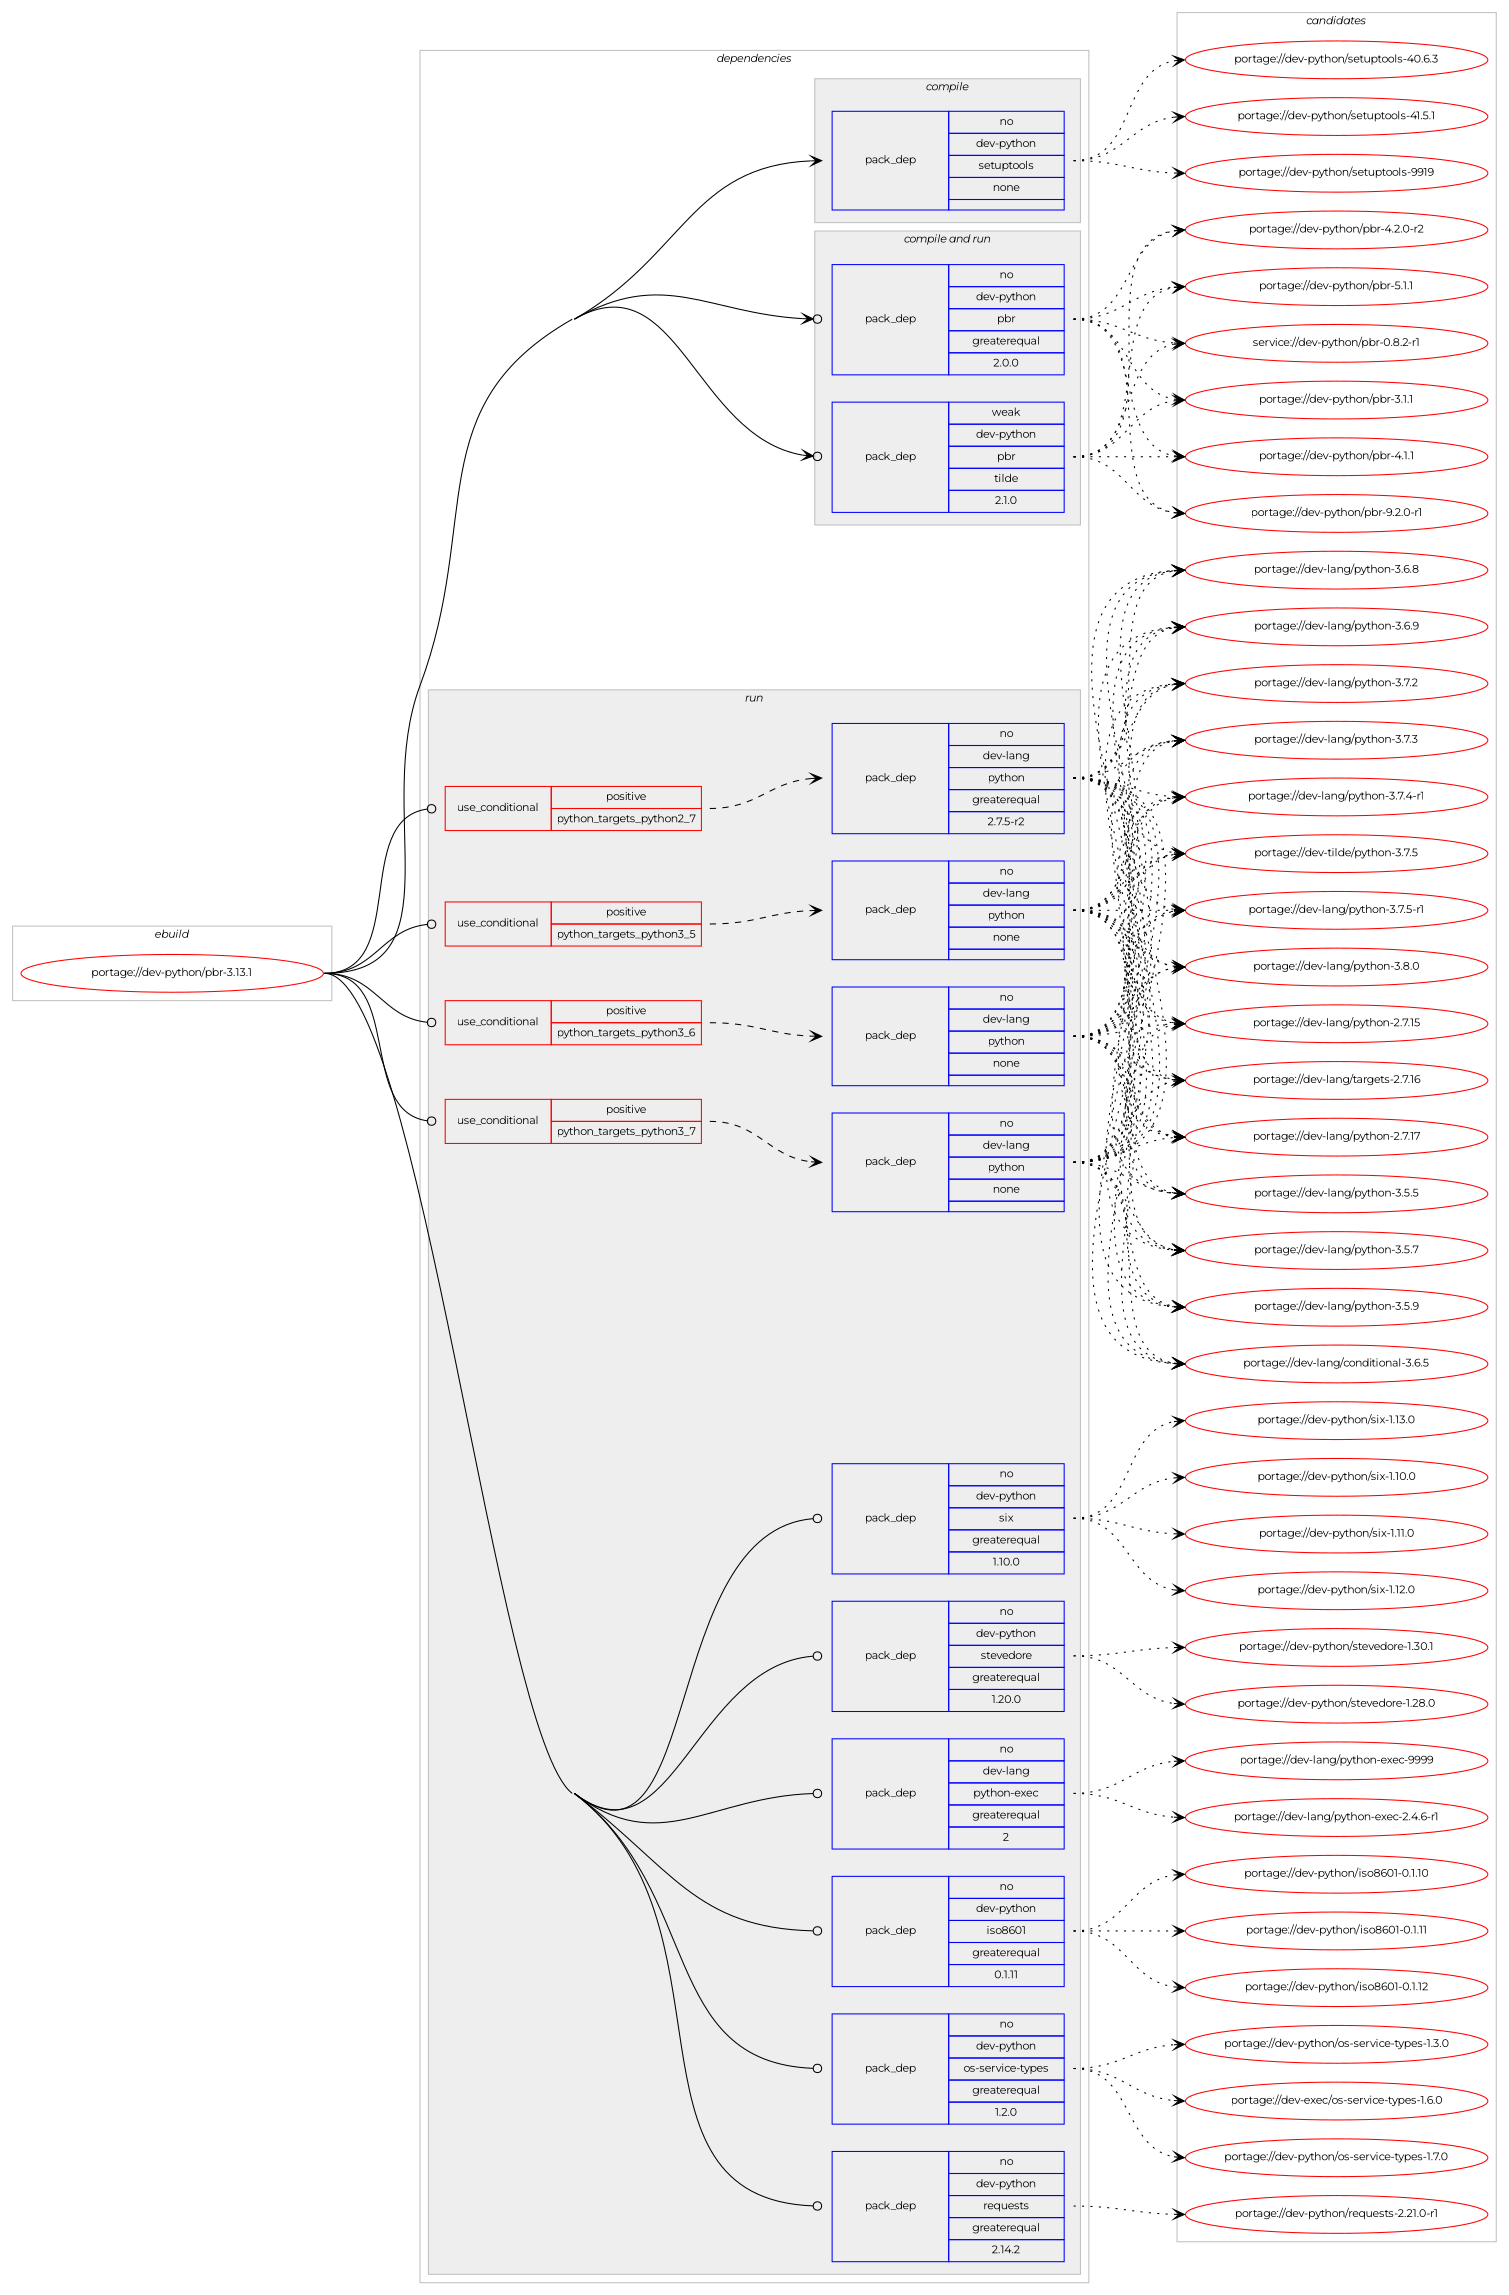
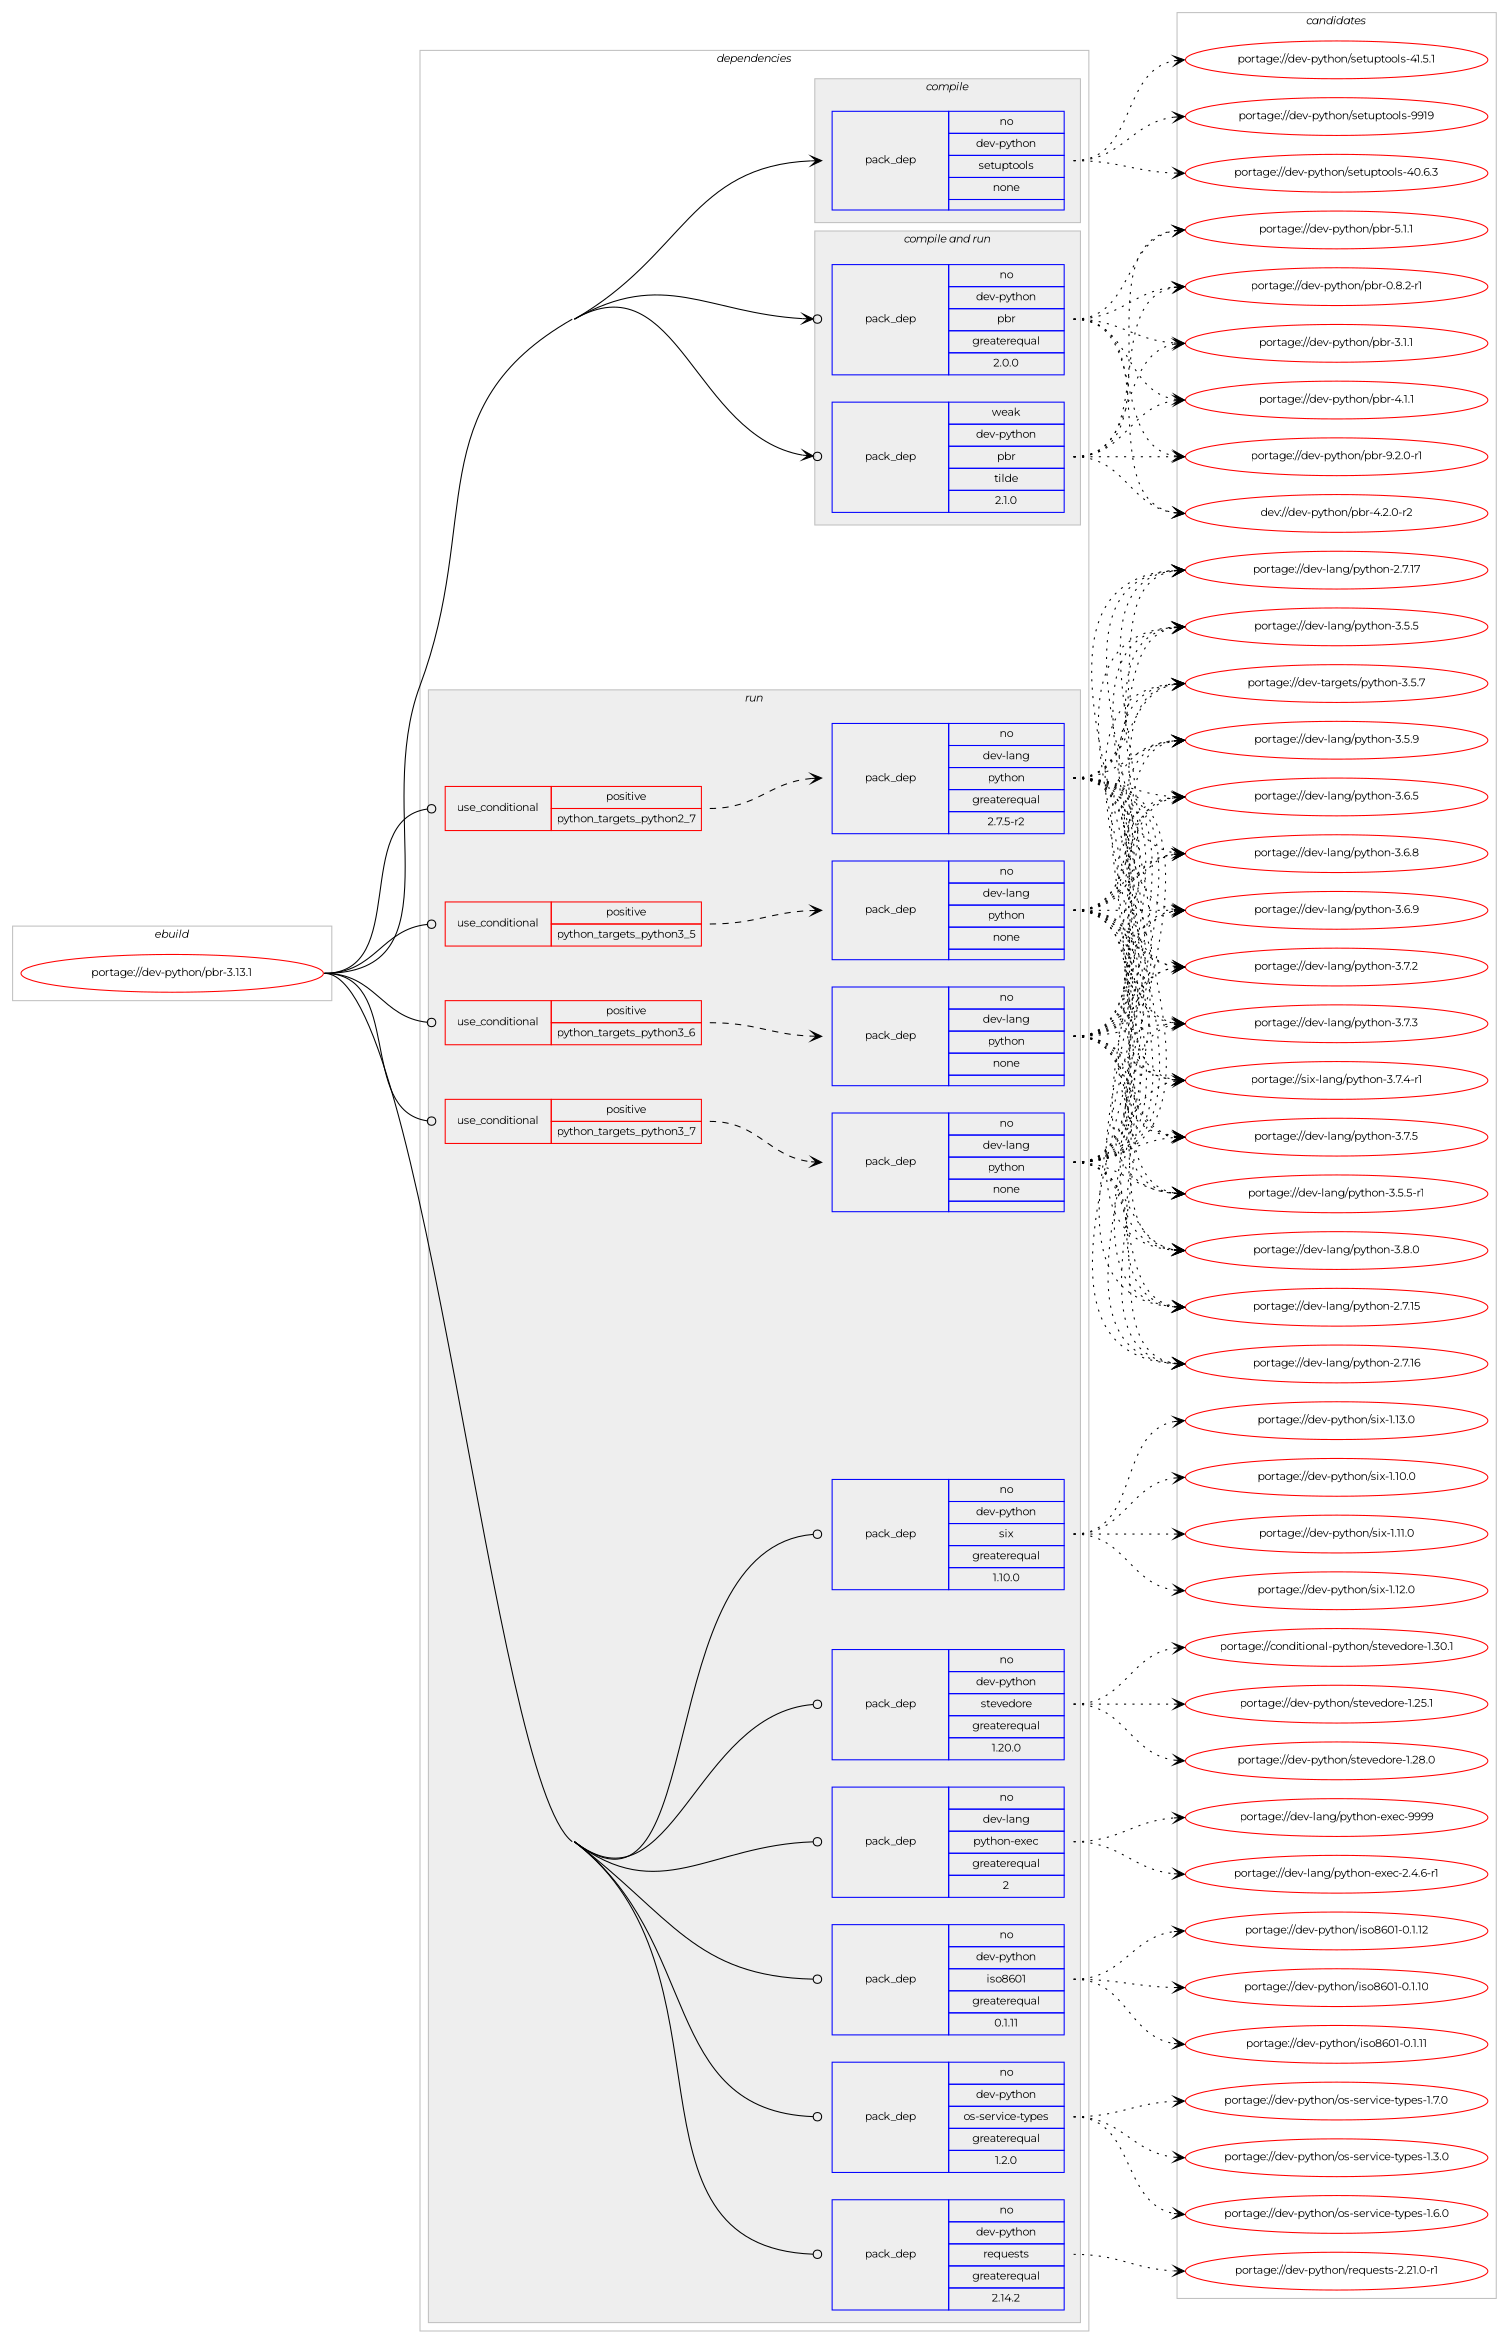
(1337, 230) -> (1337, 513)
(1337, 343) -> (1337, 287)
(1337, 797) -> (1337, 1080)
(1337, 854) -> (1337, 1137)
(1337, 910) -> (1337, 1194)
(1337, 1080) -> (1337, 1364)
(1337, 1251) -> (1337, 684)
(1337, 1364) -> (1337, 797)
(1337, 1647) -> (1337, 1647)
none -> (1337, 1704)
(1337, 2101) -> (1337, 2214)
